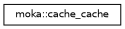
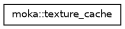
(62, 15) -> (62, 15)
